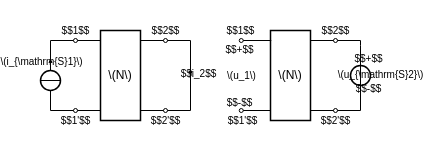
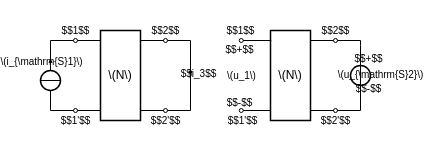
(199, 74) -> (199, 74)
